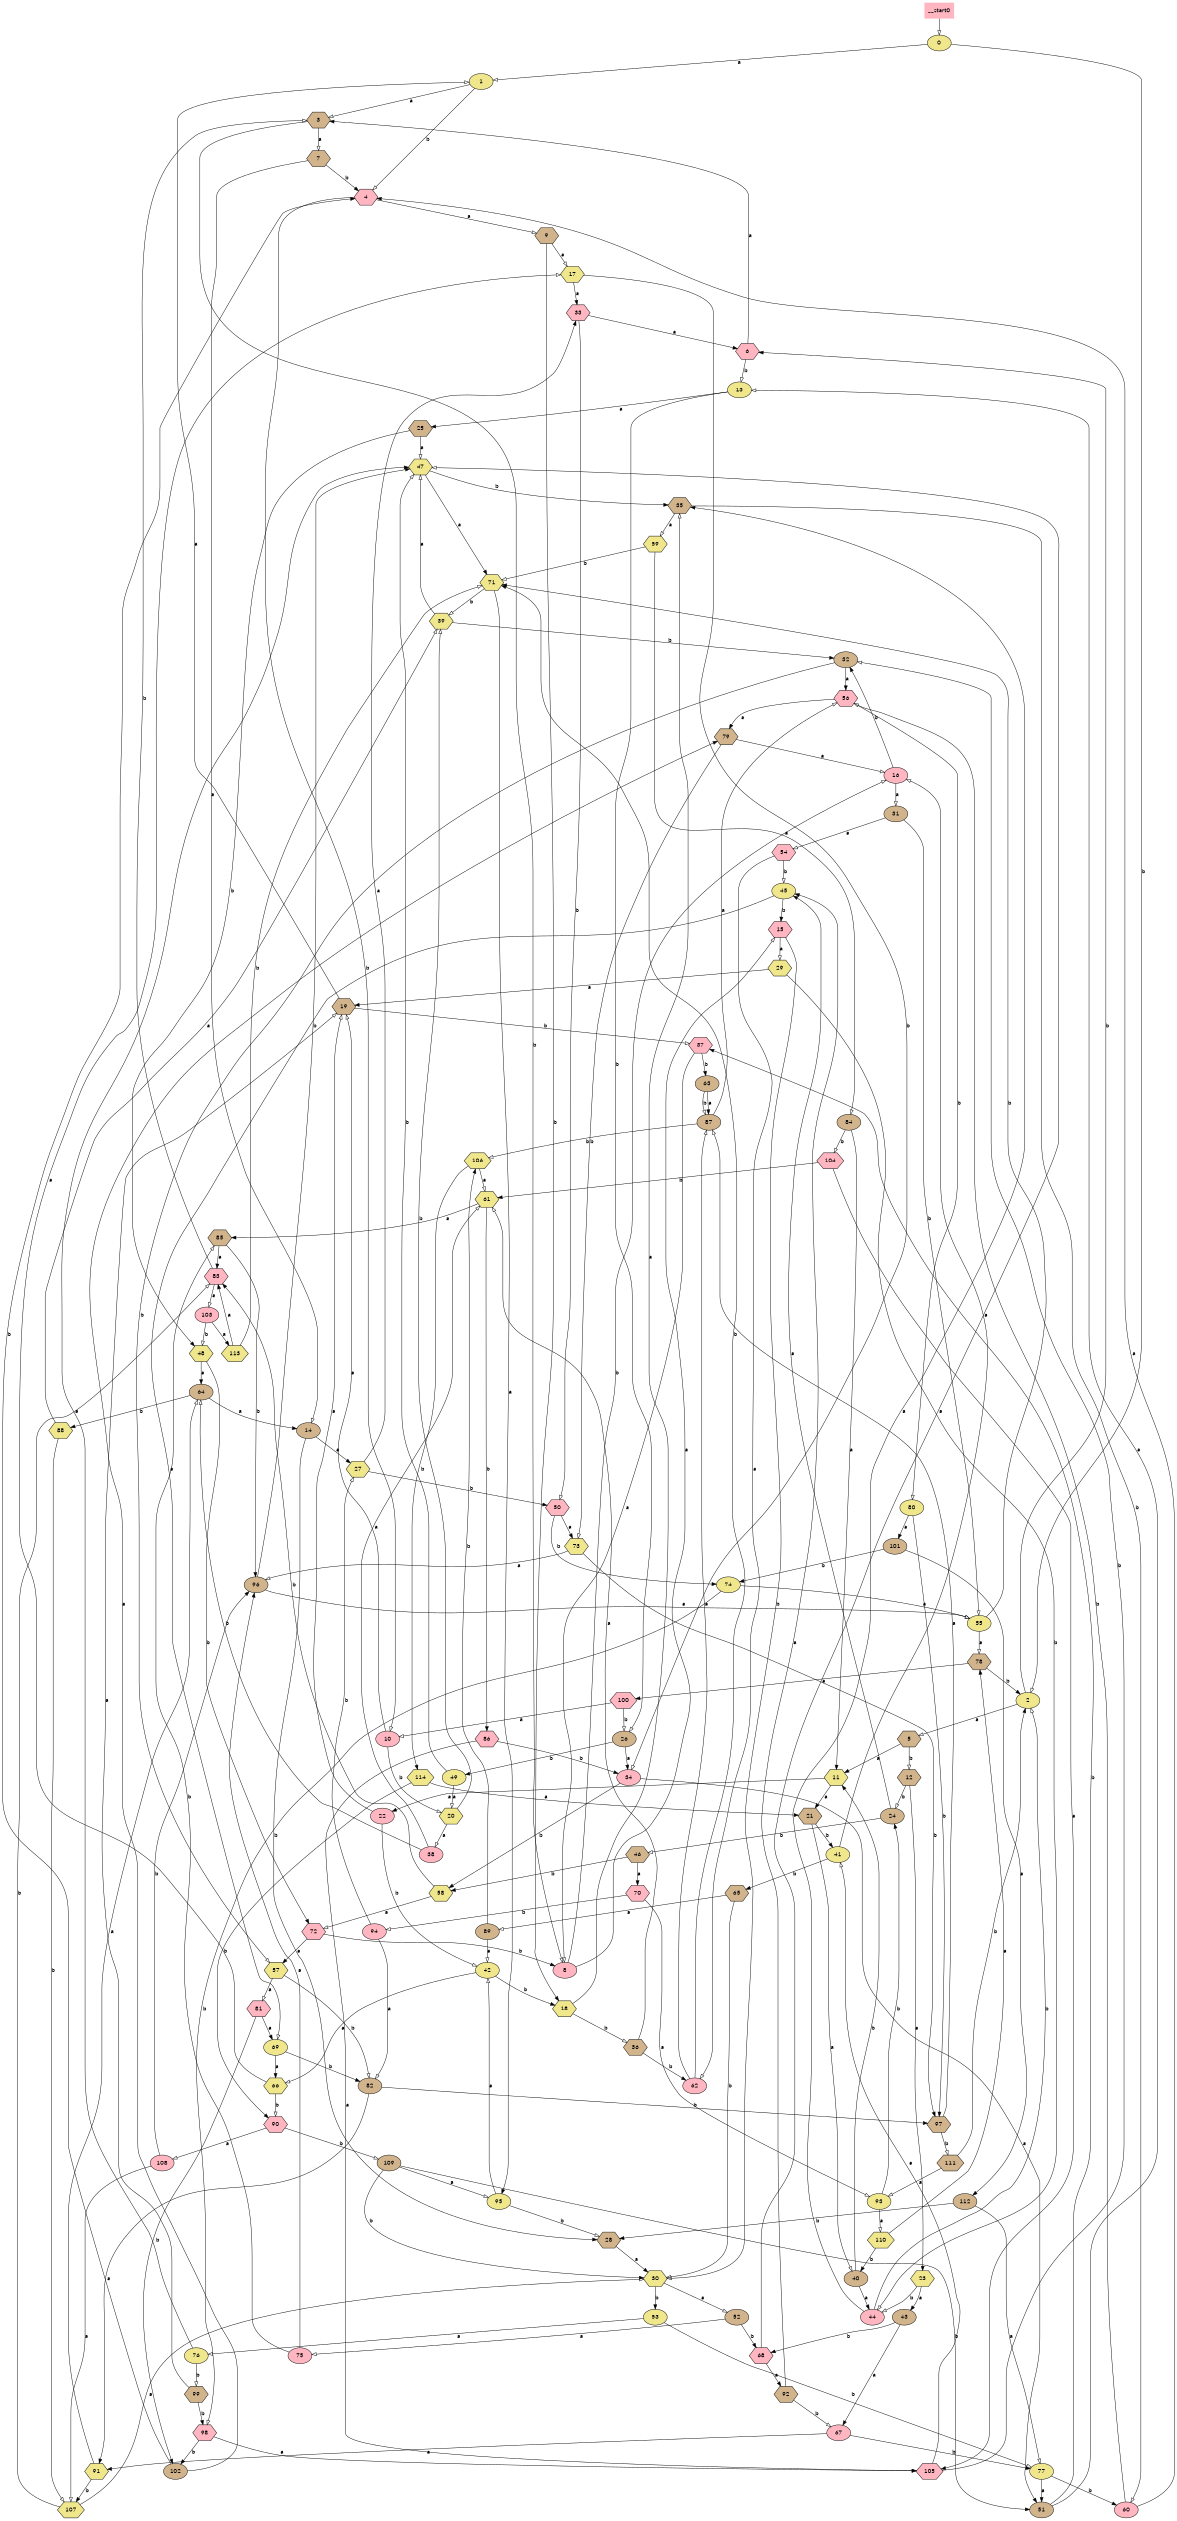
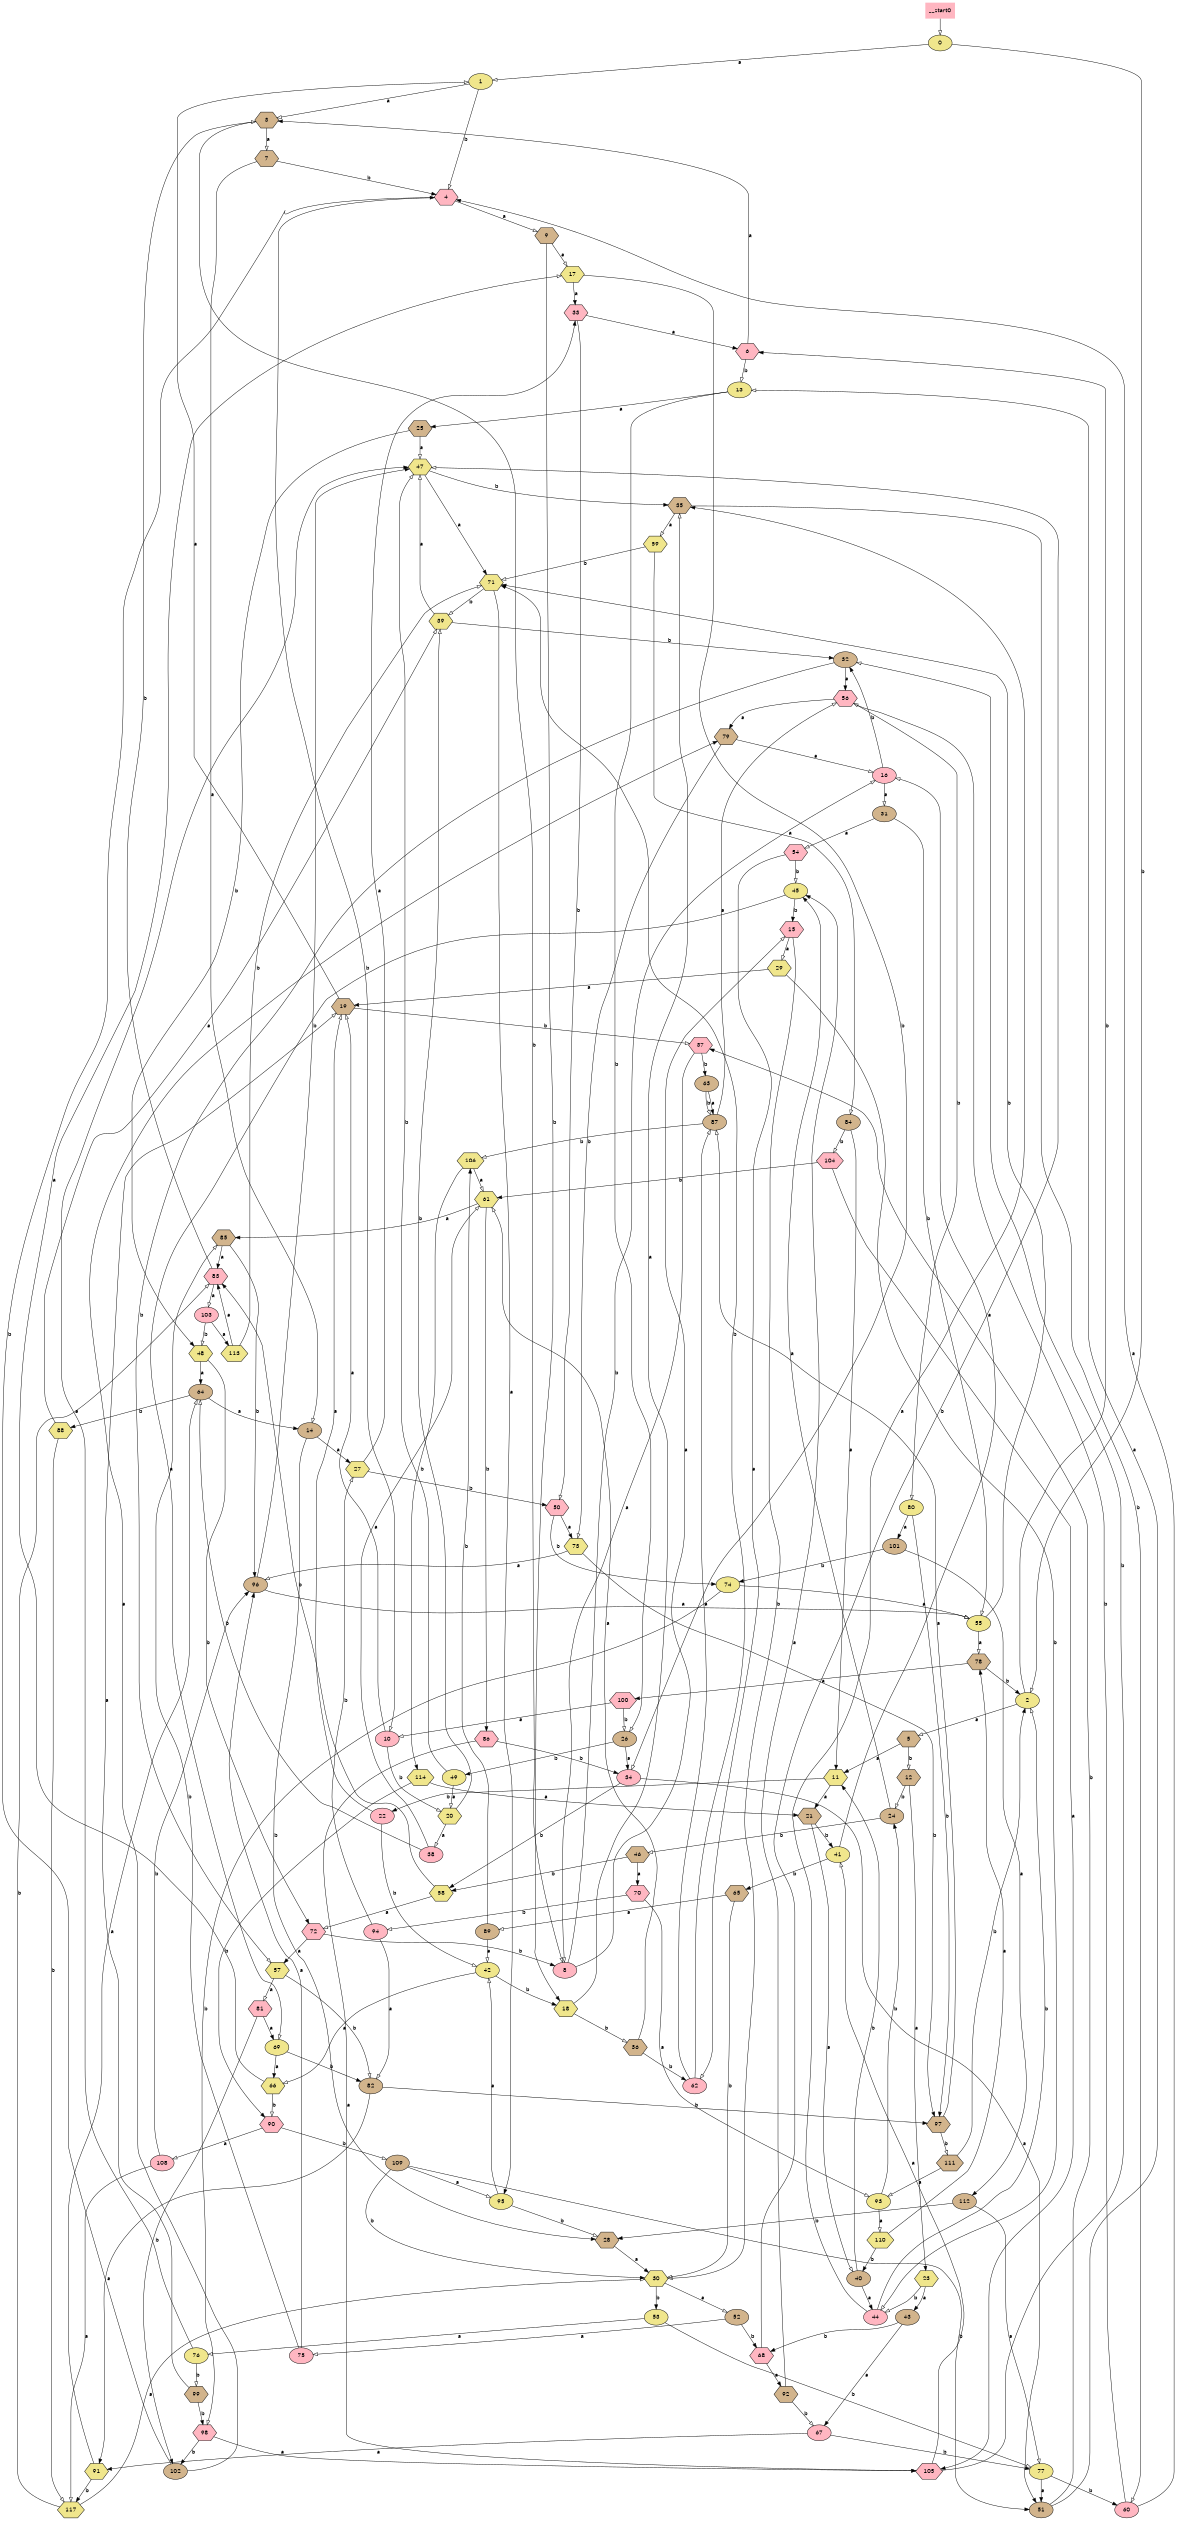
(941, 1411) -> (942, 1411)
(449, 1797) -> (448, 1797)
(71, 2510) -> (71, 2510)
